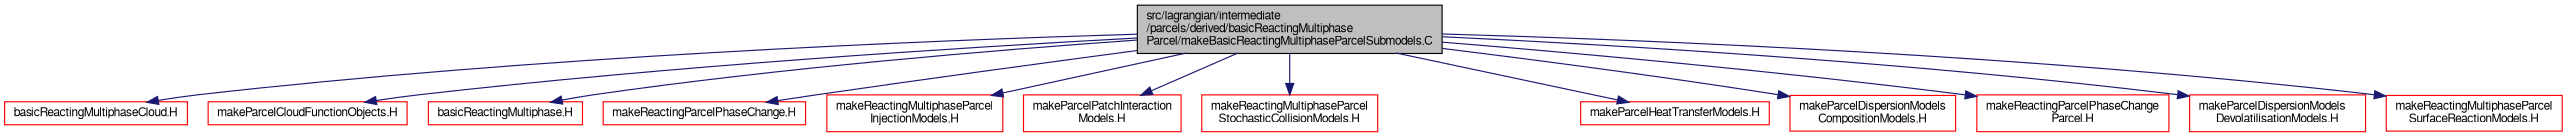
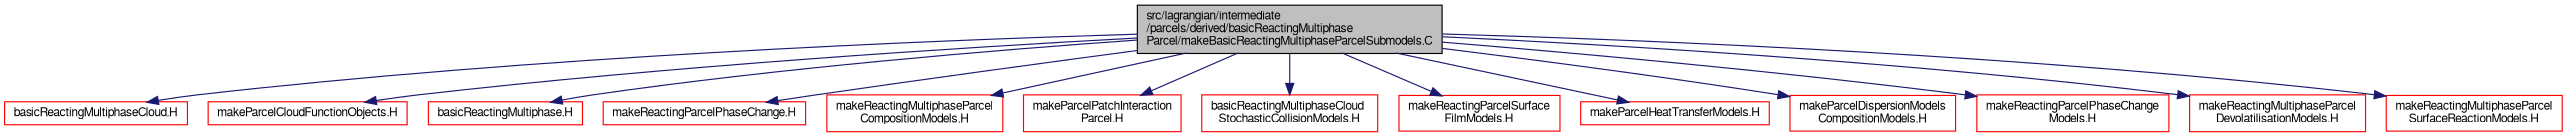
(915, 113) -> (915, 113)
(1102, 113) -> (1102, 113)
(1290, 113) -> (1290, 113)
none -> (1479, 113)
(2073, 113) -> (2073, 113)
(2278, 113) -> (2278, 113)
